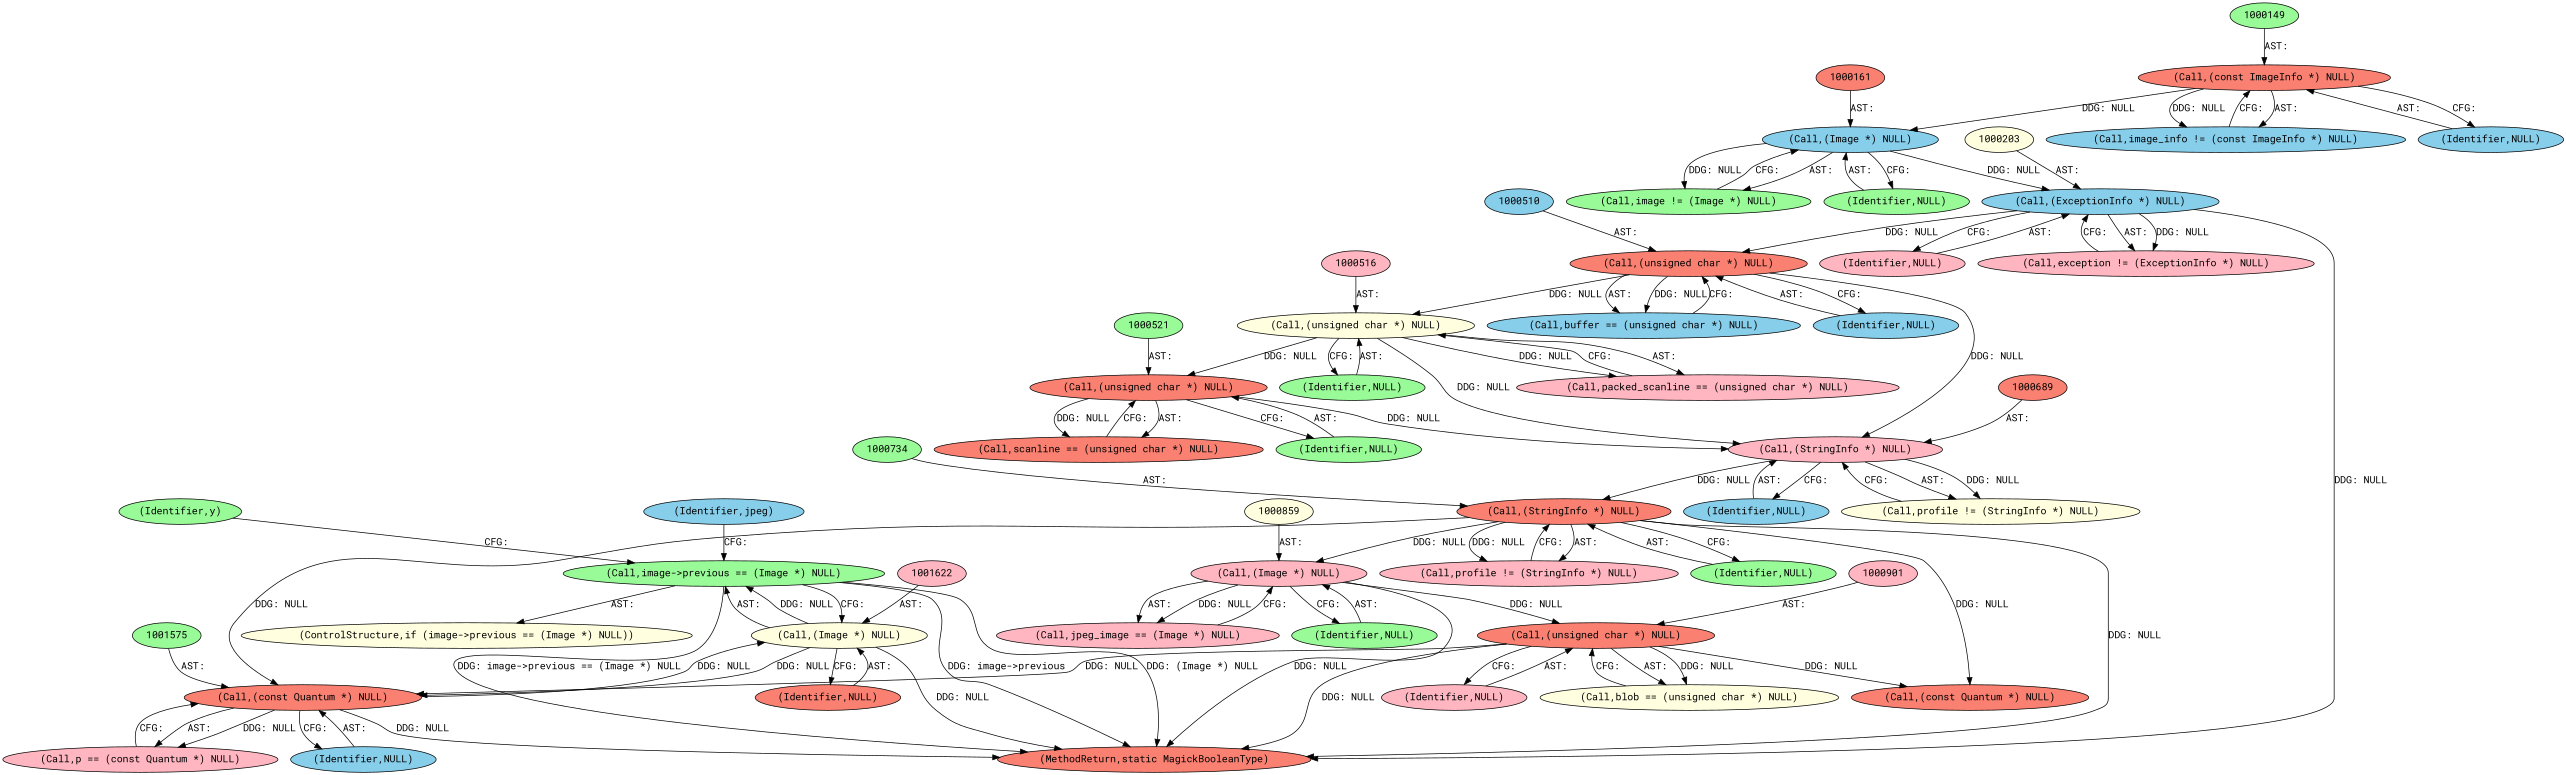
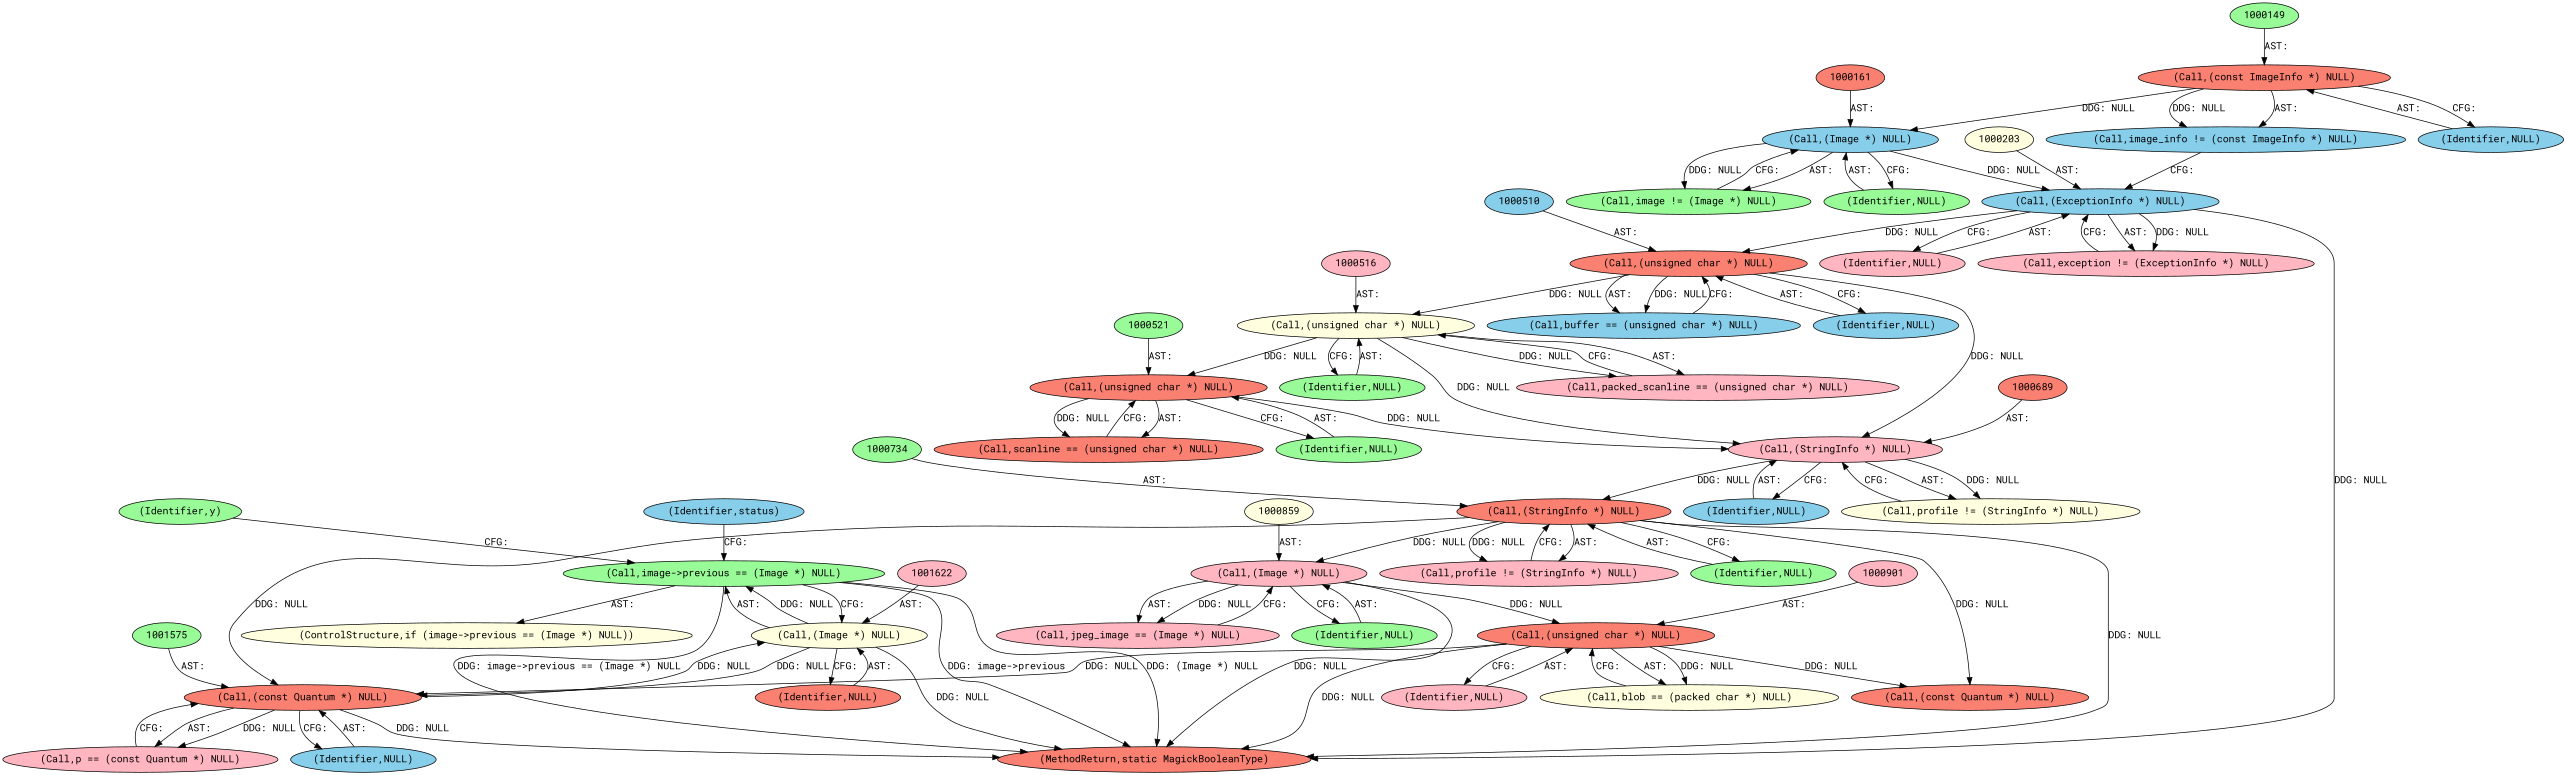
(2235, 110) -> (2166, 169)
(724, 512) -> (724, 512)
(1689, 698) -> (1689, 698)
